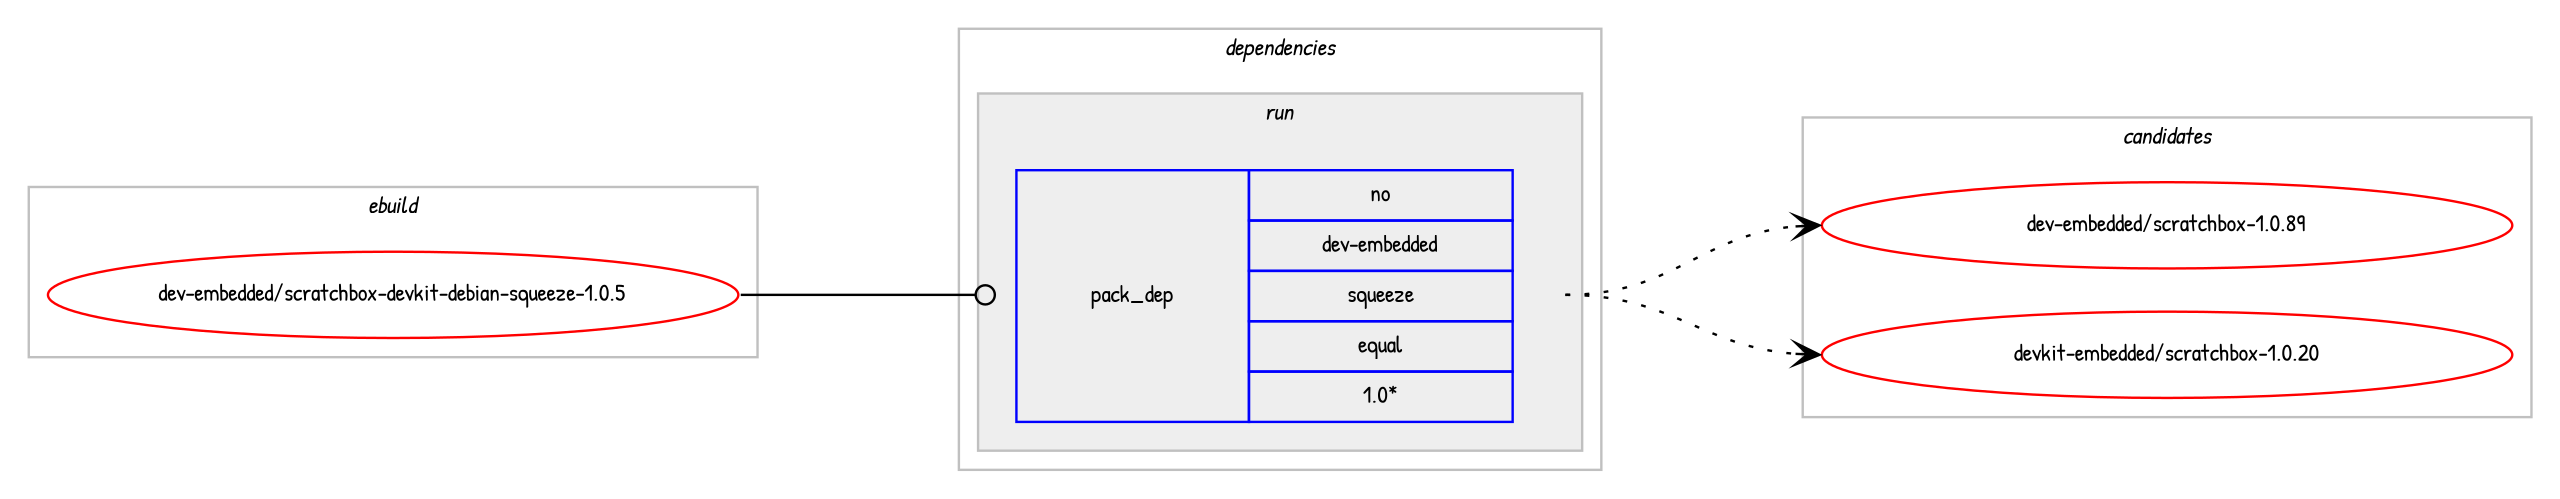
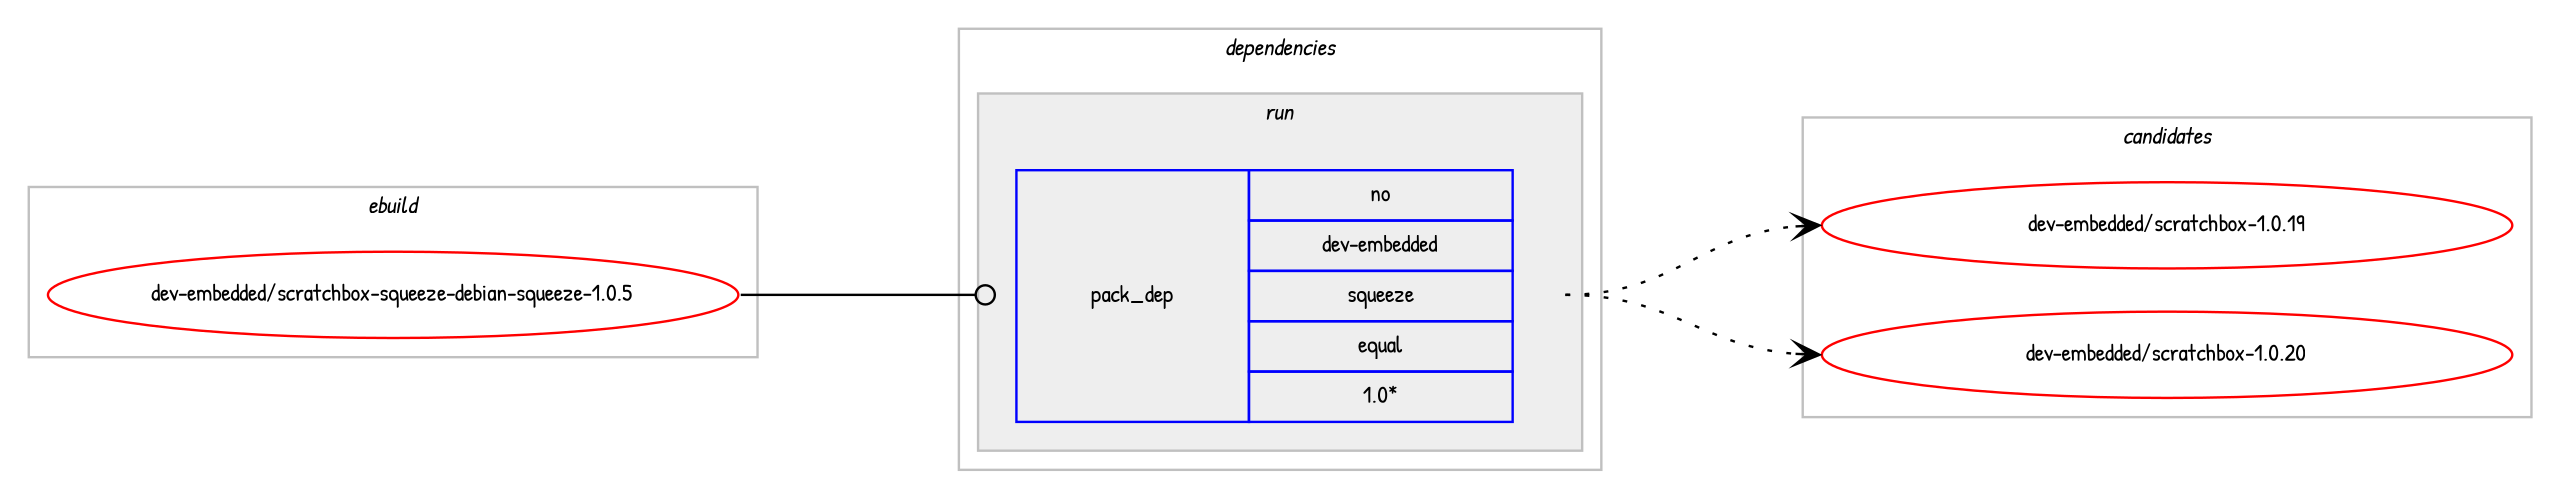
(2167, 225) -> (2167, 225)
(393, 295) -> (393, 295)
(2167, 355) -> (2167, 355)
